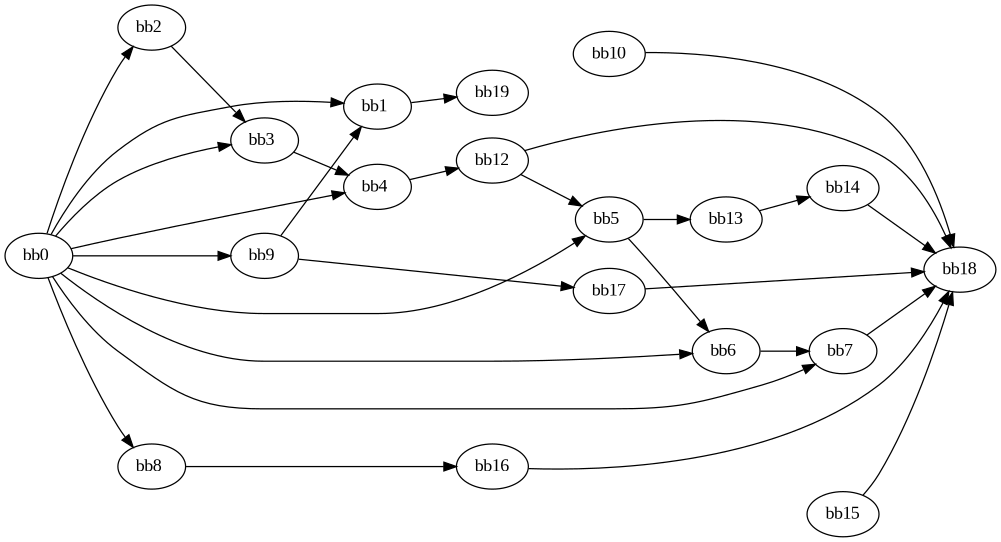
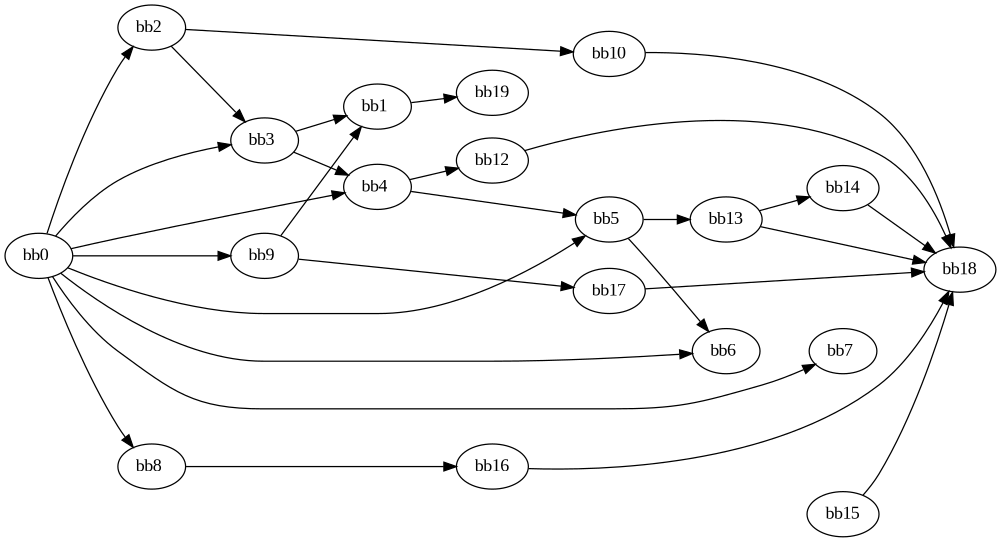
none -> (373, 40)
(167, 121) -> (315, 125)
(546, 187) -> (487, 202)
(896, 314) -> (837, 243)
(778, 351) -> none
